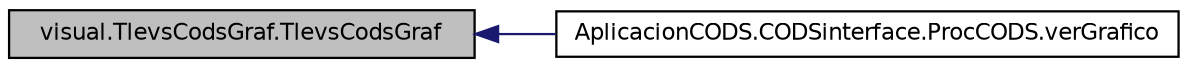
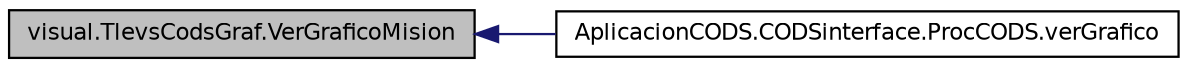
(242, 34) -> (242, 34)
